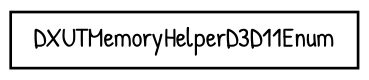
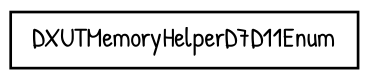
(184, 40) -> (184, 40)
